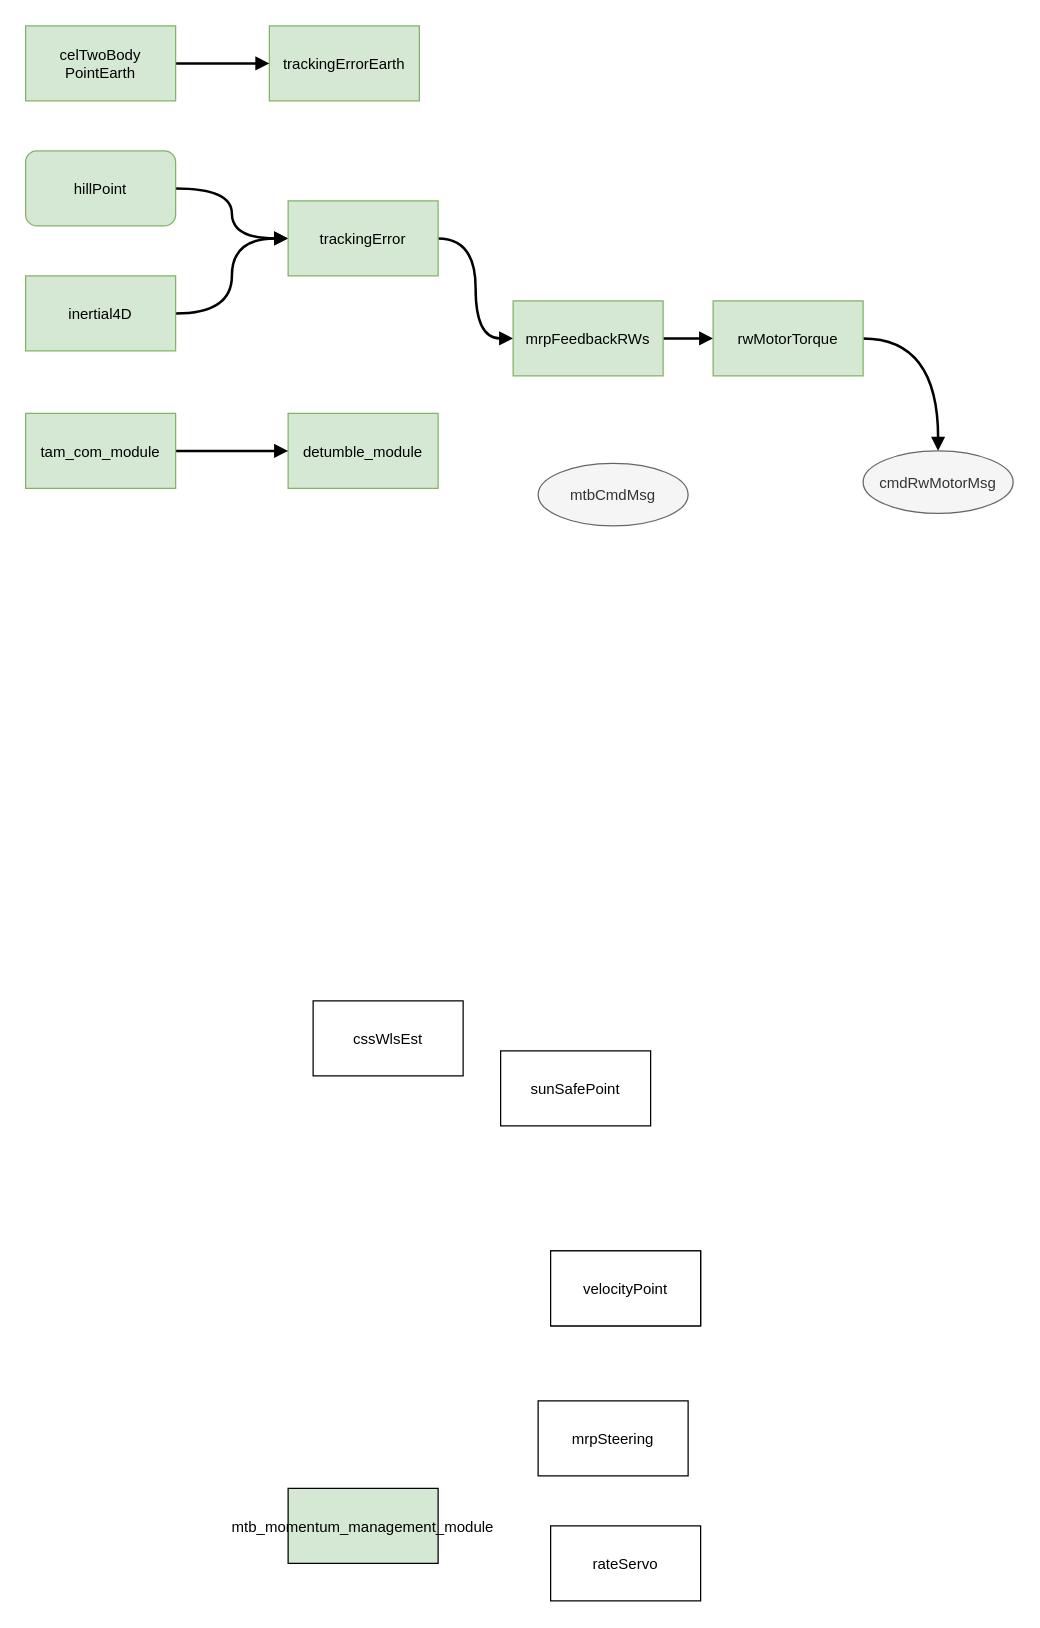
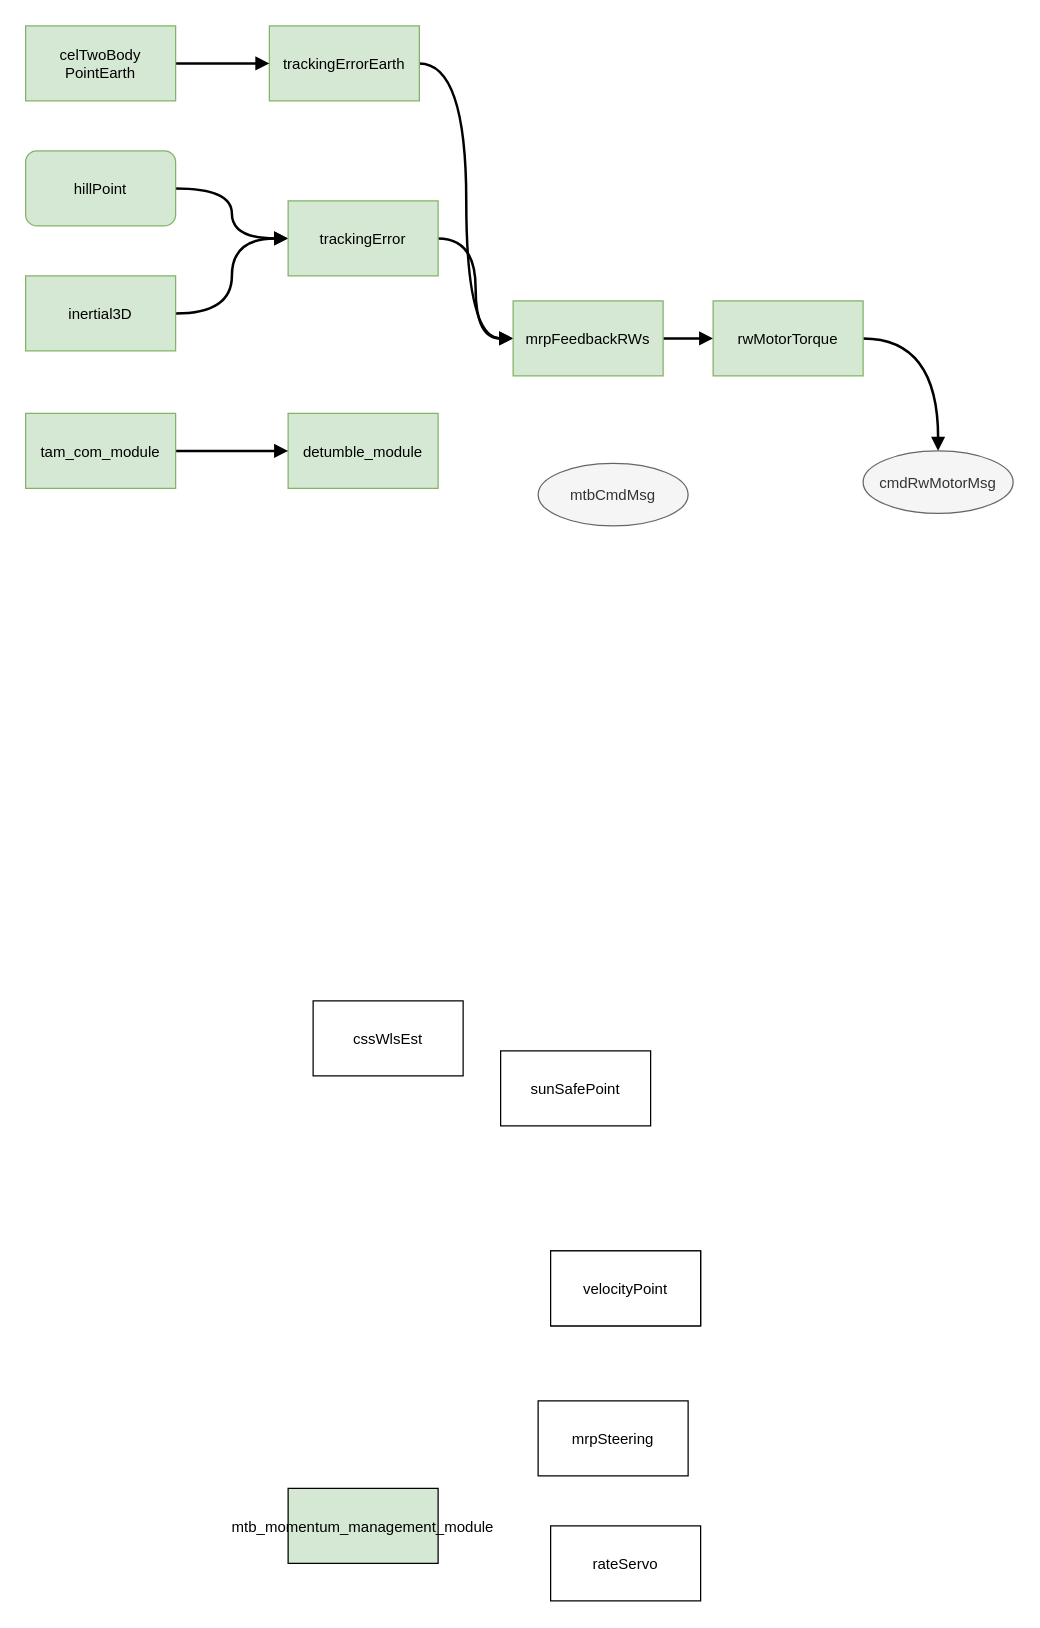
none -> (464, 148)
(100, 314) -> (100, 314)
